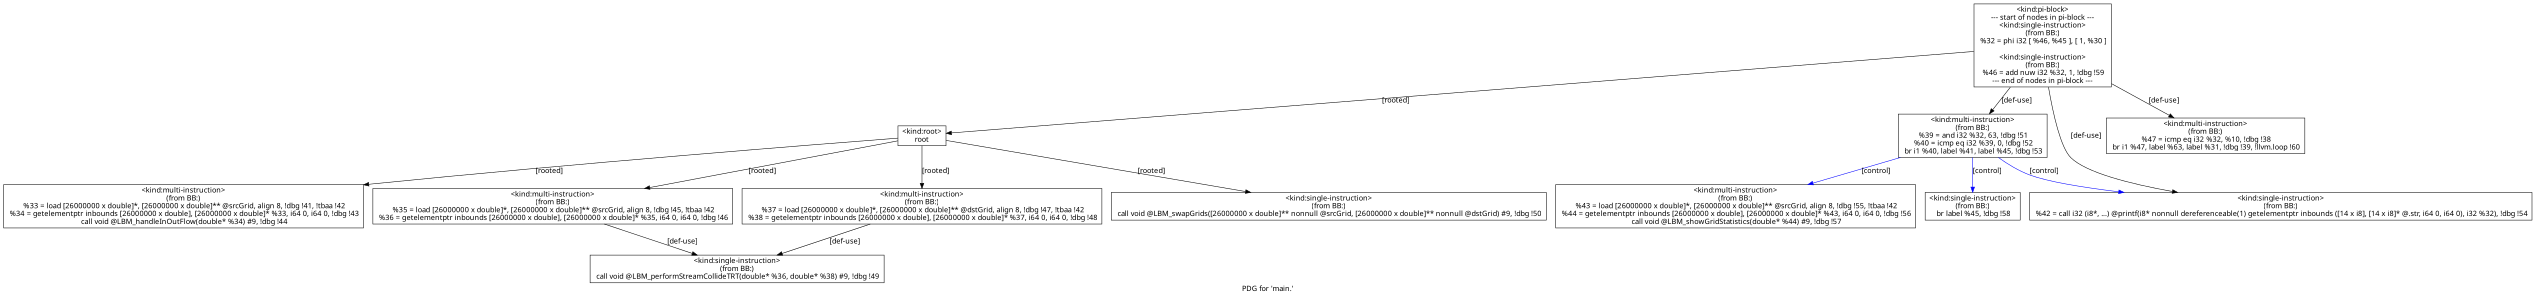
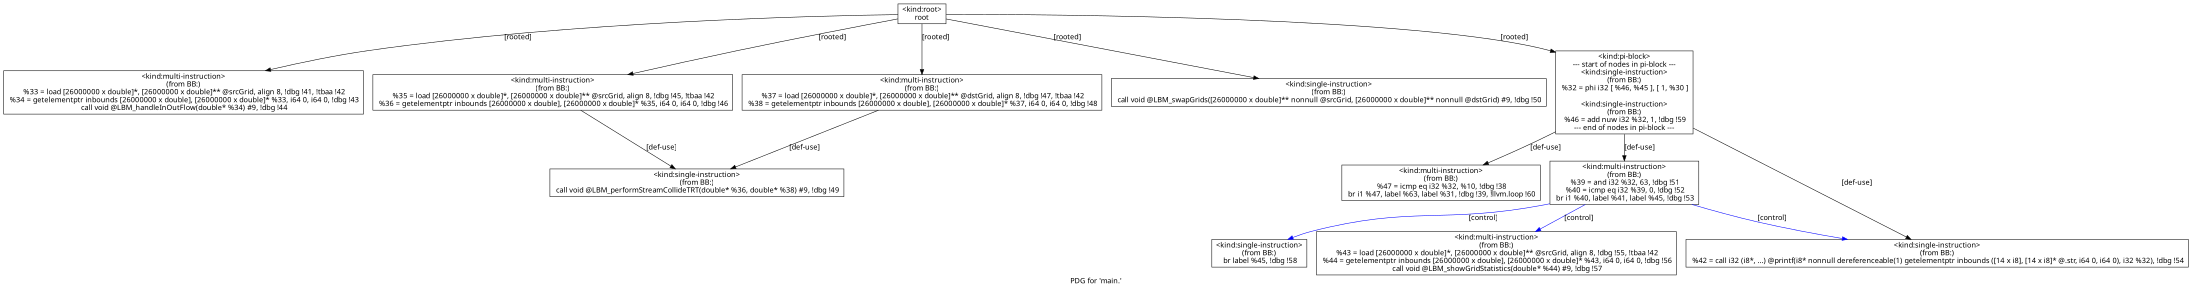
(1463, 92) -> (1249, 20)
